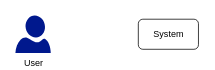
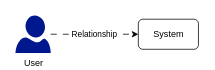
none -> (92, 34)
